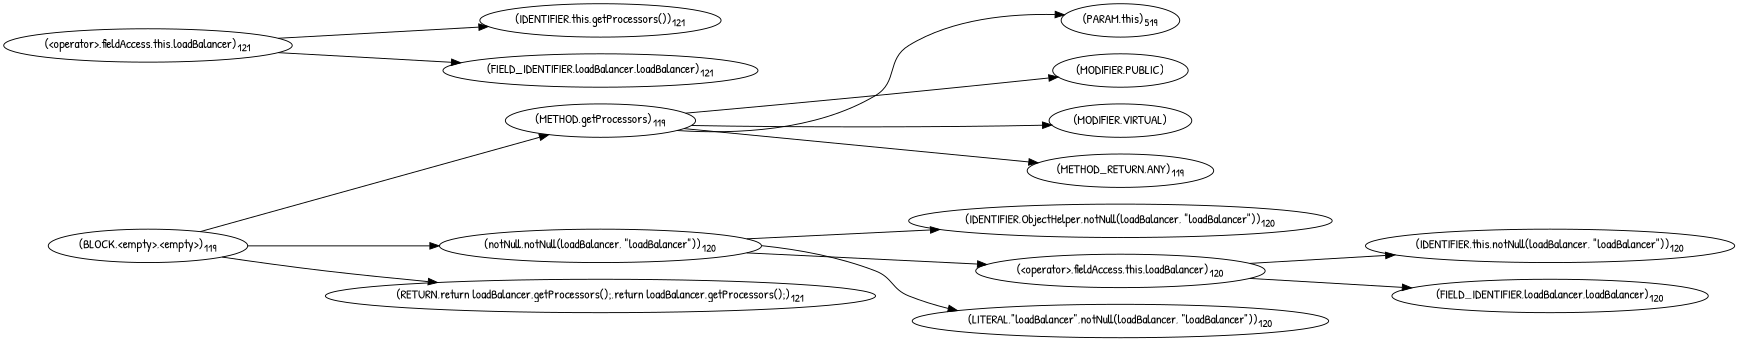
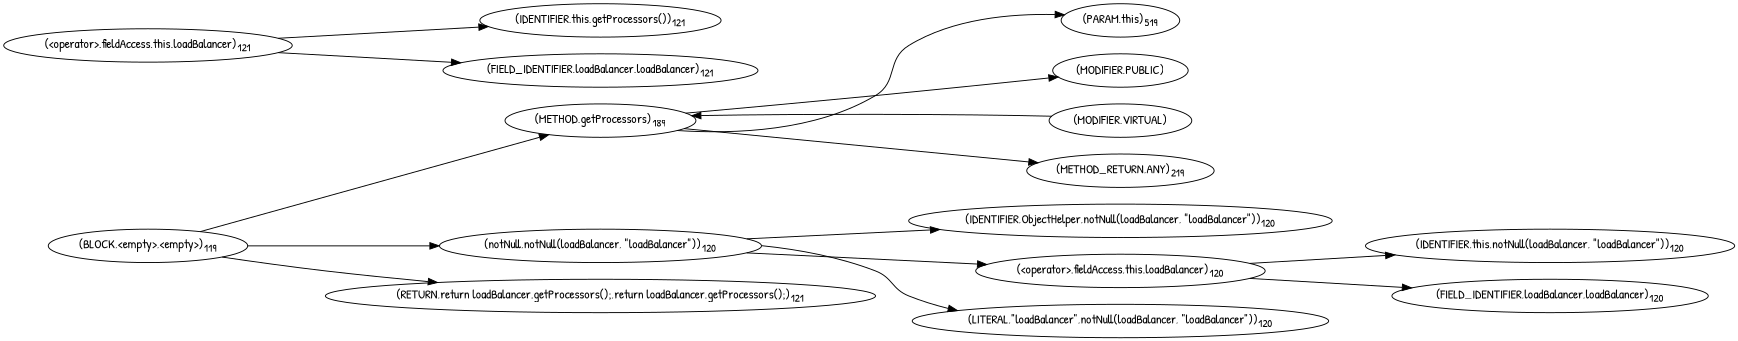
(659, 119) -> (659, 119)
(867, 127) -> (876, 114)
(1178, 169) -> (1178, 169)
